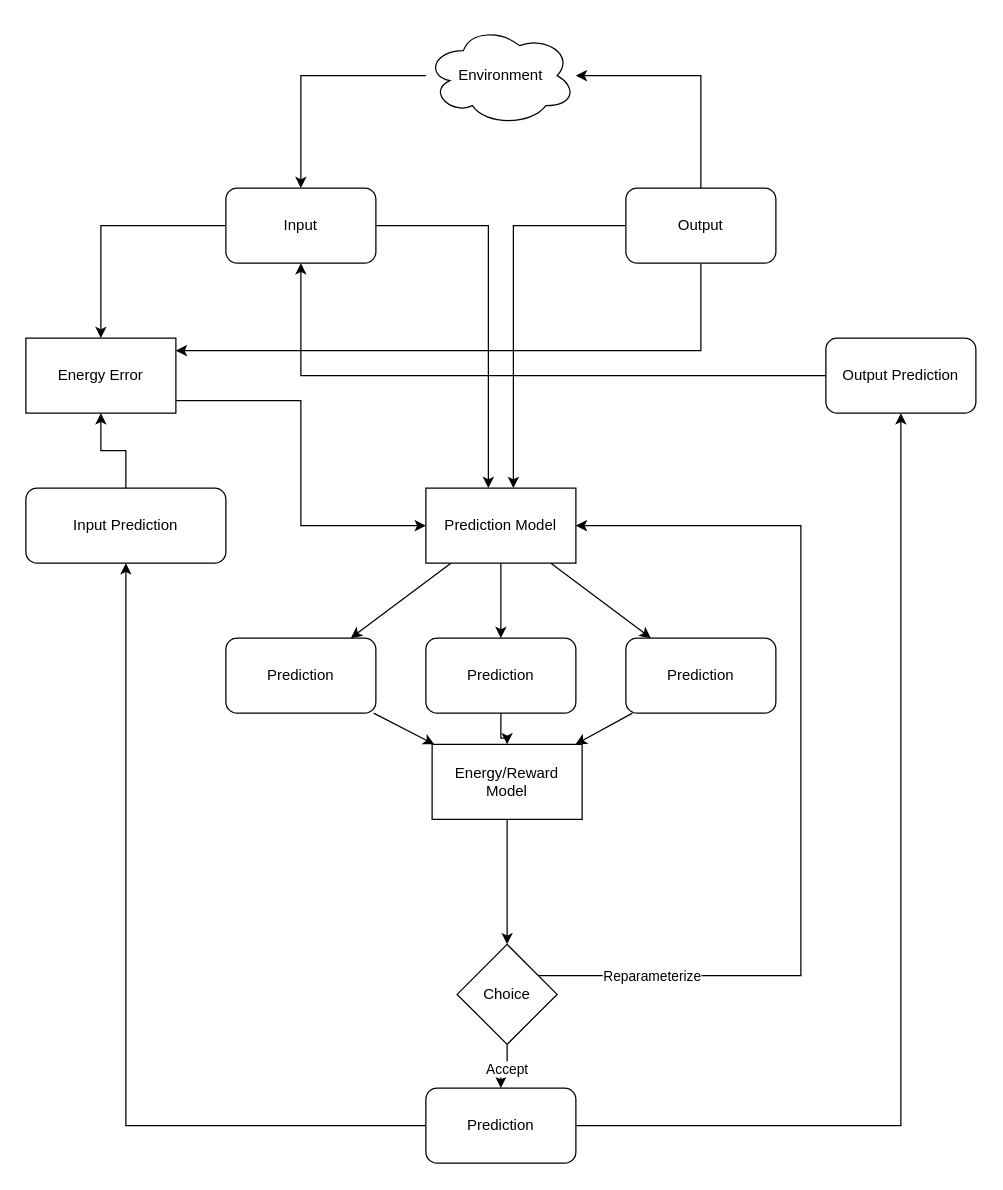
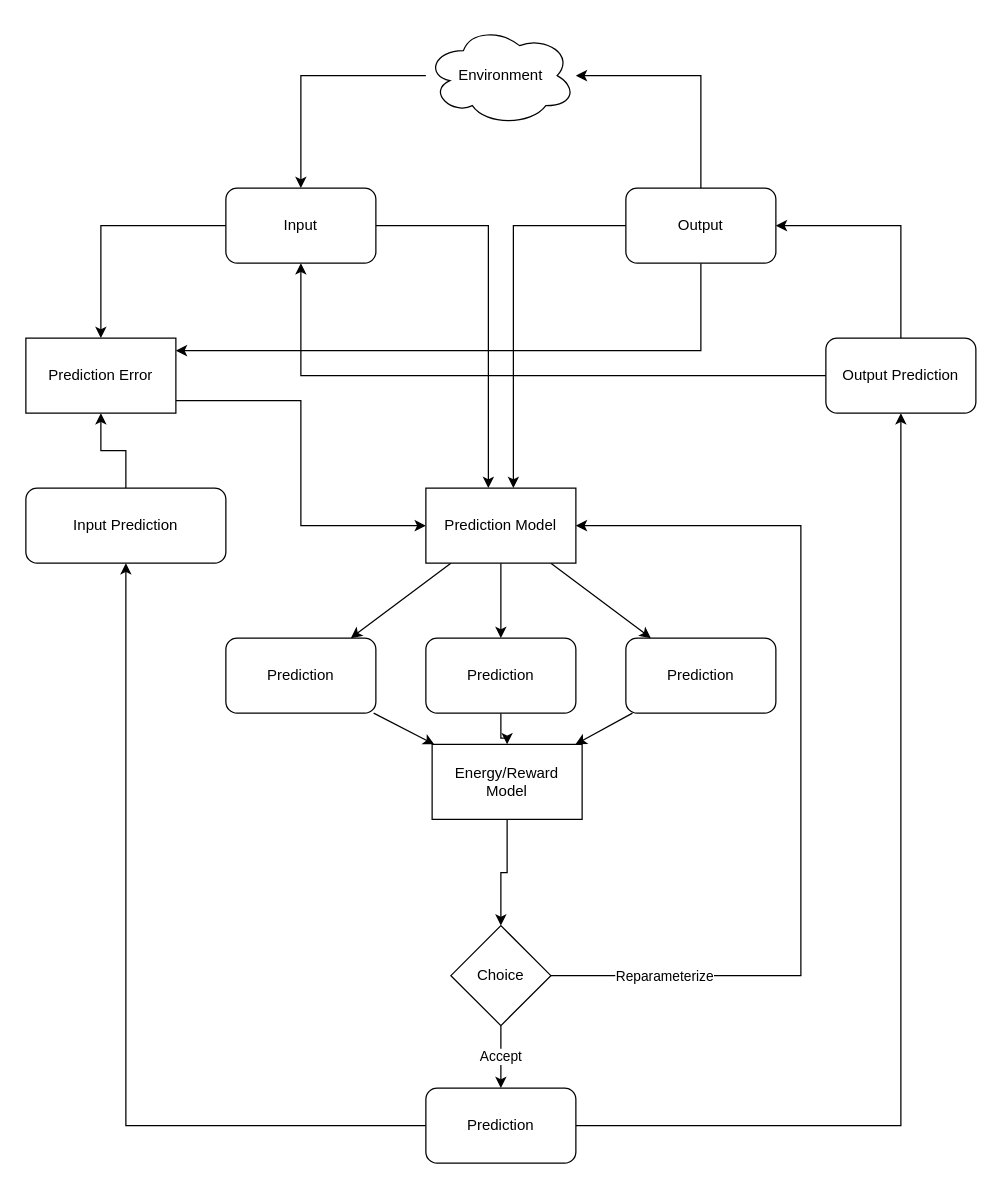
none -> (899, 226)
(101, 376) -> (101, 376)
(507, 994) -> (501, 976)
